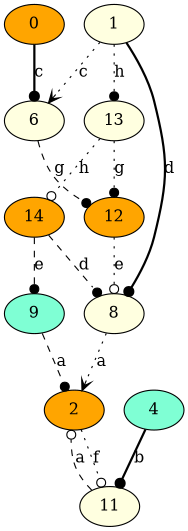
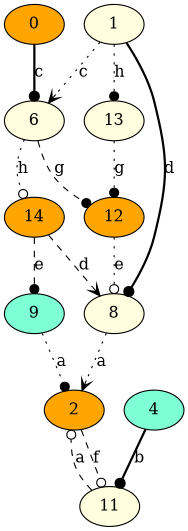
(77, 166) -> (17, 164)
(71, 261) -> (71, 261)
(53, 358) -> (53, 358)
(90, 454) -> (90, 454)
